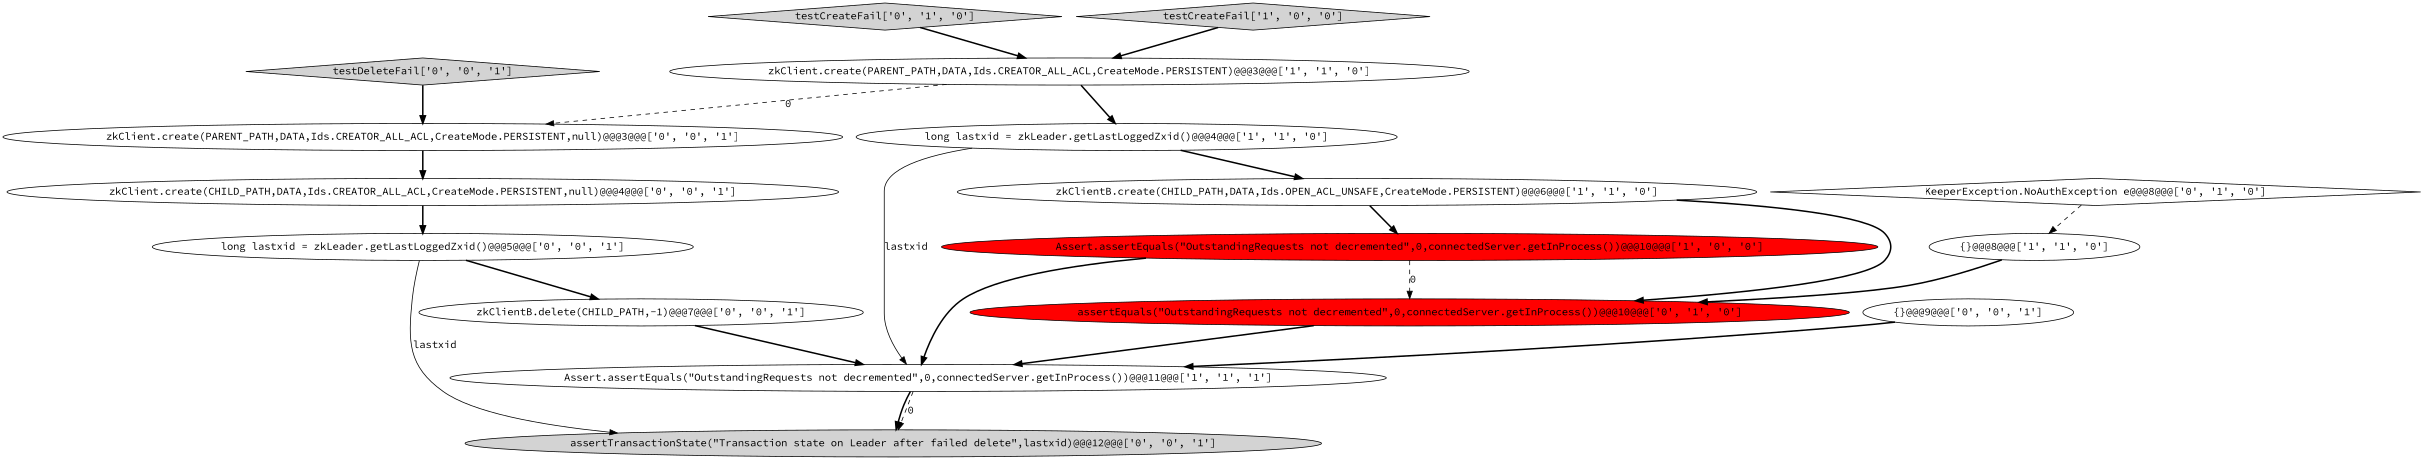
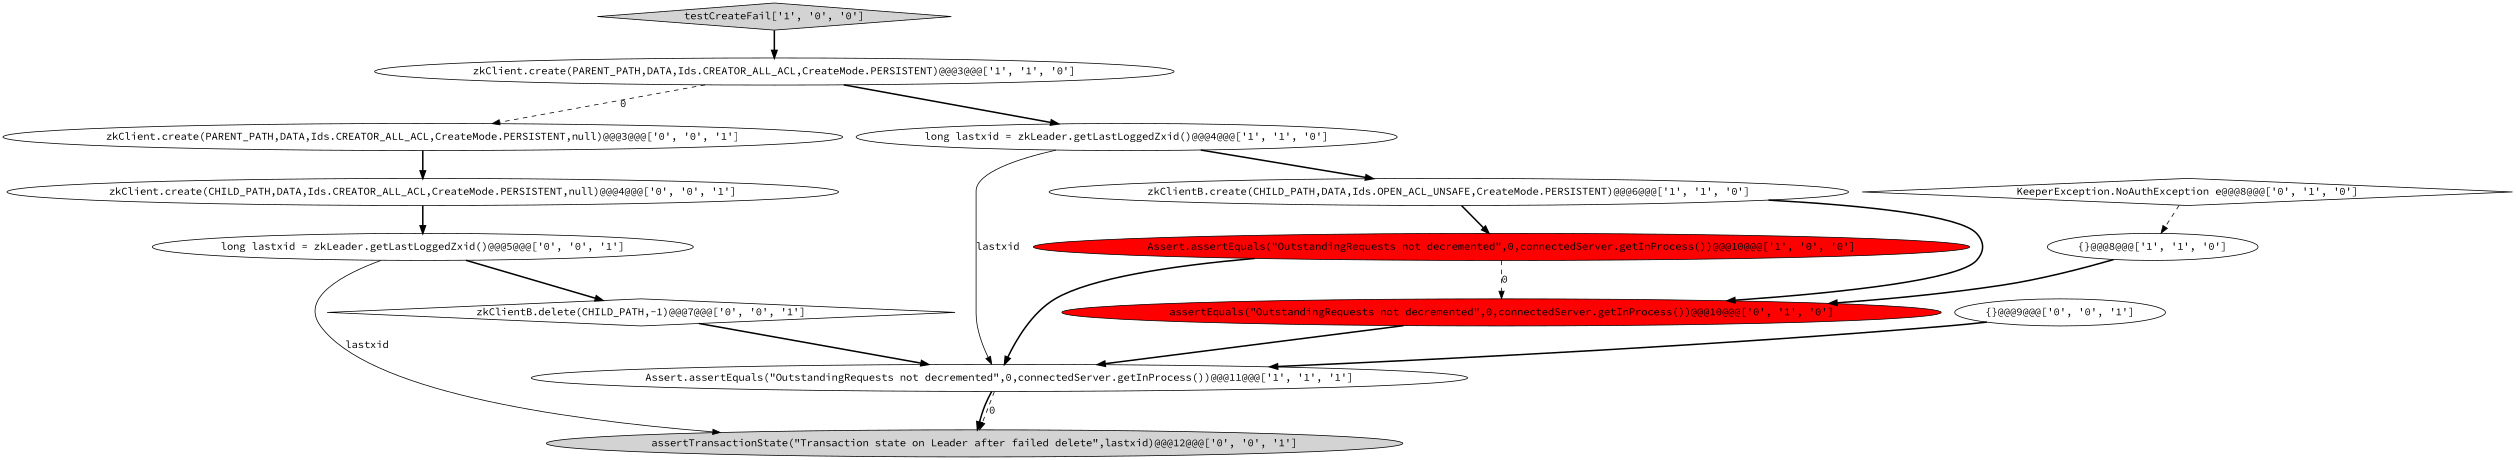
(885, 17) -> none
(423, 72) -> none
(641, 312) -> (641, 312)
